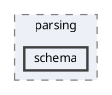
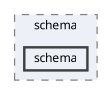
(56, 26) -> (56, 26)
